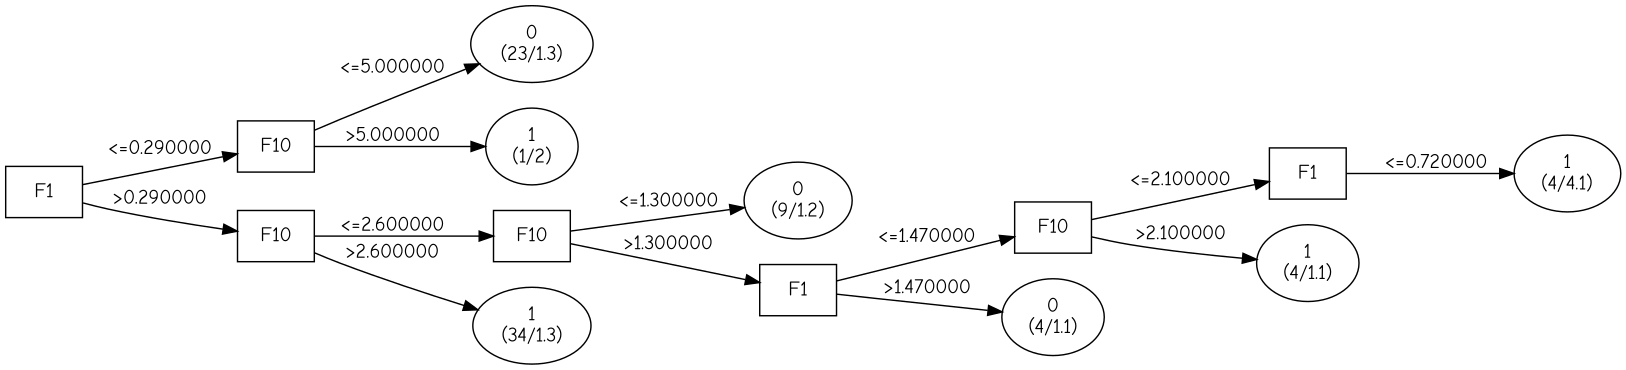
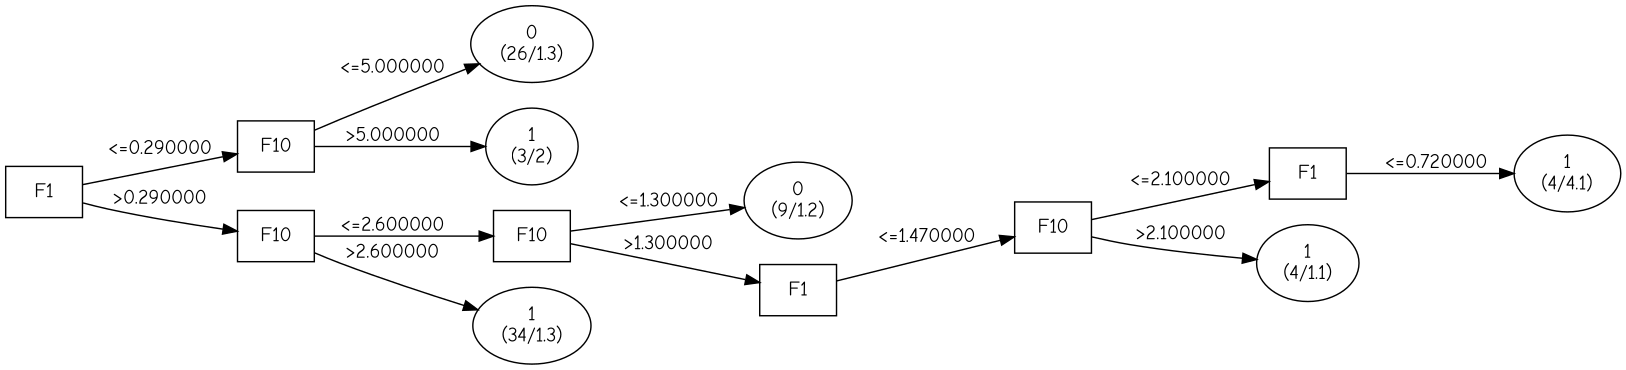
(532, 44) -> (532, 44)
(532, 146) -> (532, 146)
(1053, 317) -> none
